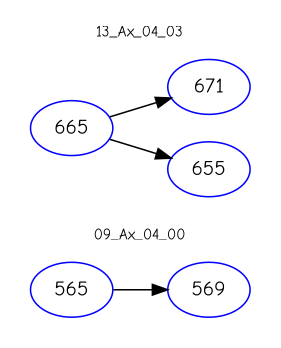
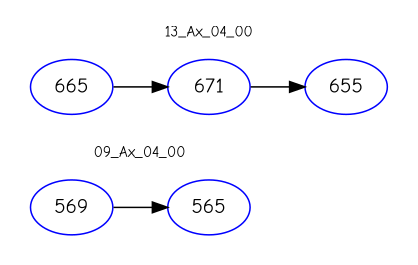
(140, 33) -> (209, 33)
(133, 146) -> (270, 87)
(133, 290) -> (133, 207)
